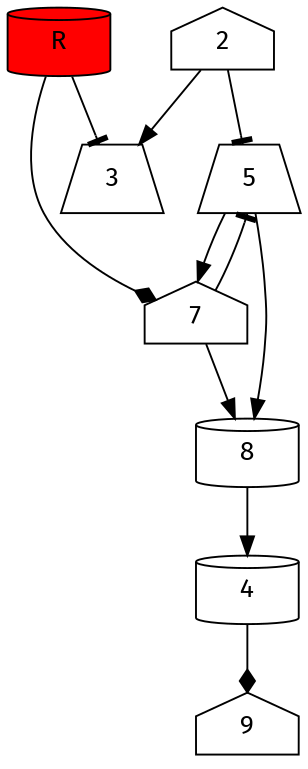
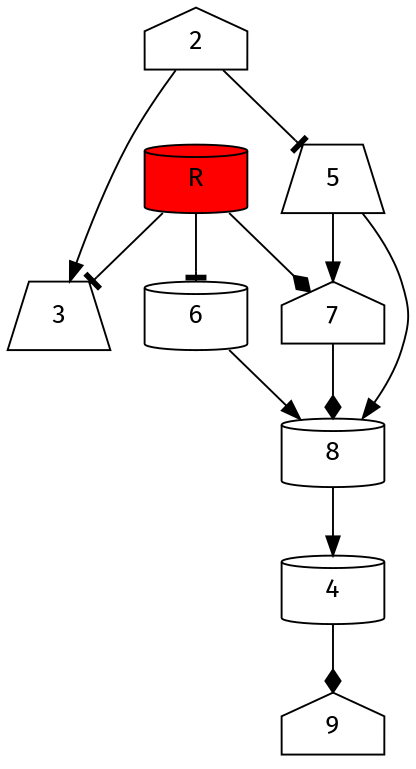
(231, 257) -> none
none -> (196, 316)
(217, 372) -> (333, 370)
